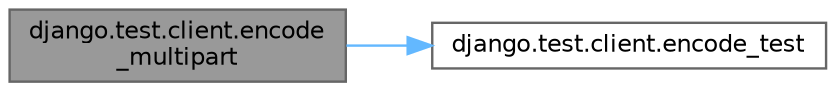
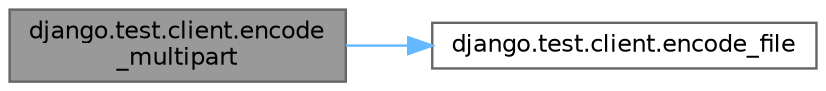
(629, 46) -> (624, 46)
